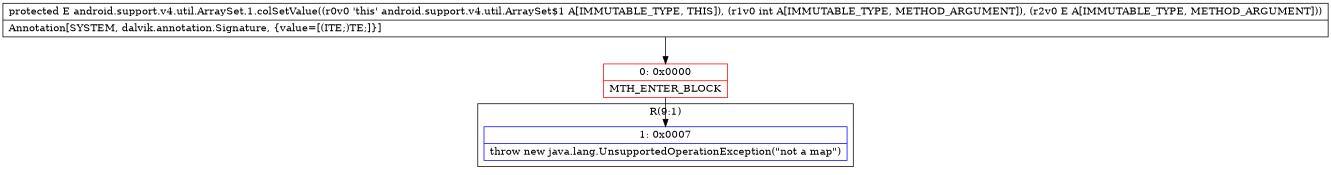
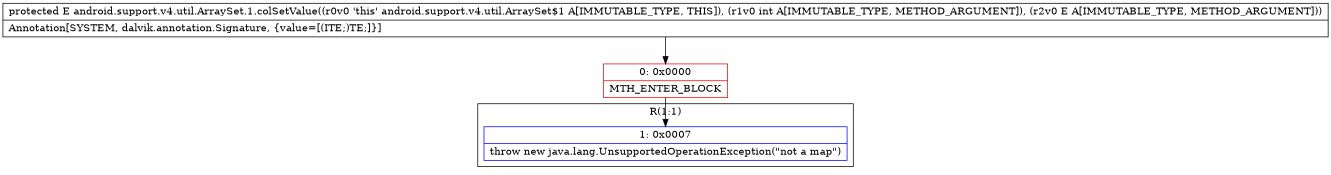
(666, 112) -> (666, 112)
